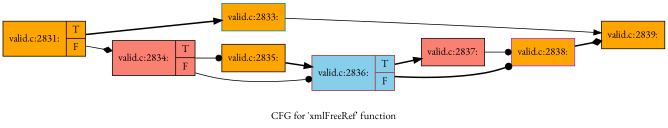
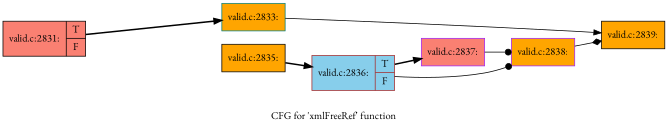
(44, 39) -> (44, 39)
(584, 44) -> (584, 44)
(453, 52) -> (453, 52)
(154, 58) -> none
(451, 77) -> (451, 77)
